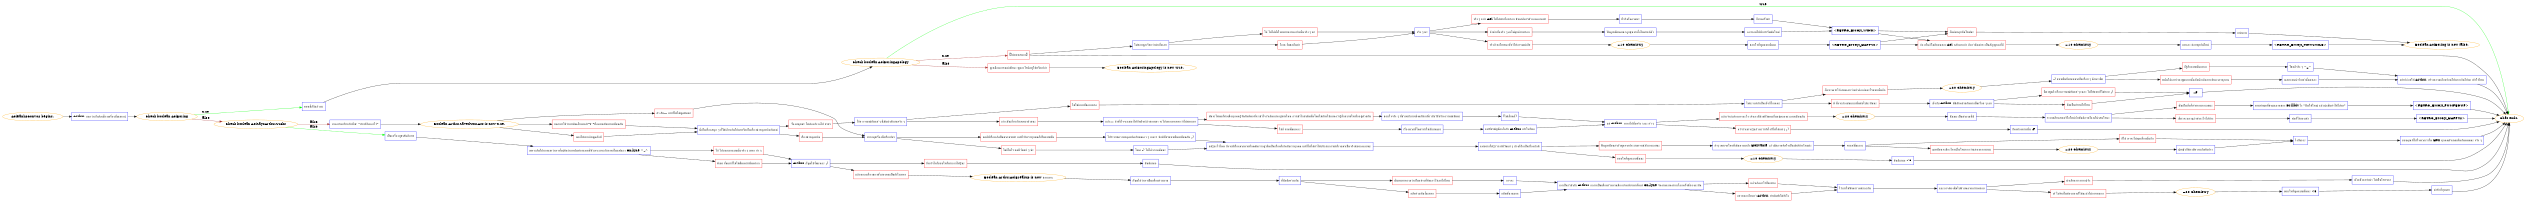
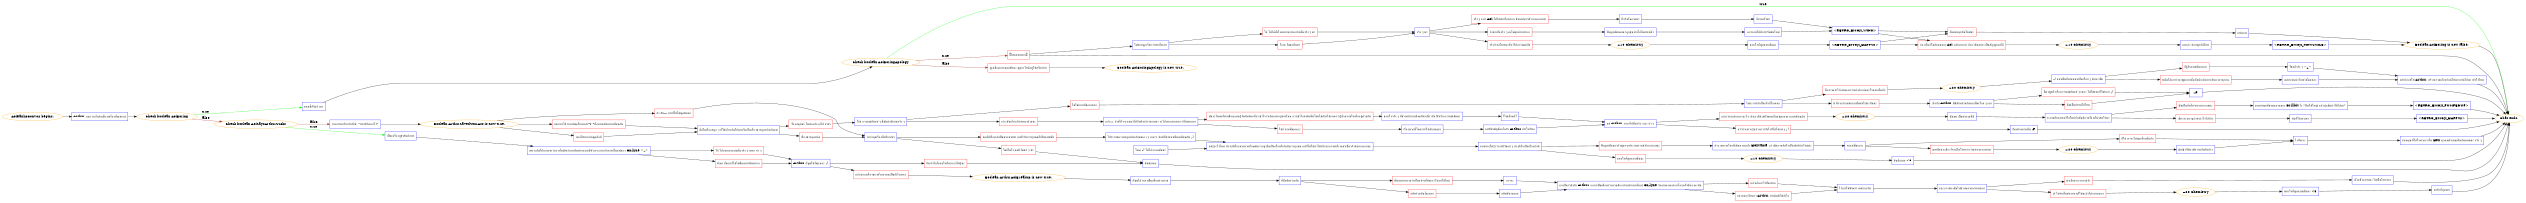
none -> (2500, 74)
(314, 127) -> (314, 127)
(1083, 150) -> (1088, 157)
(1019, 177) -> (1019, 177)
